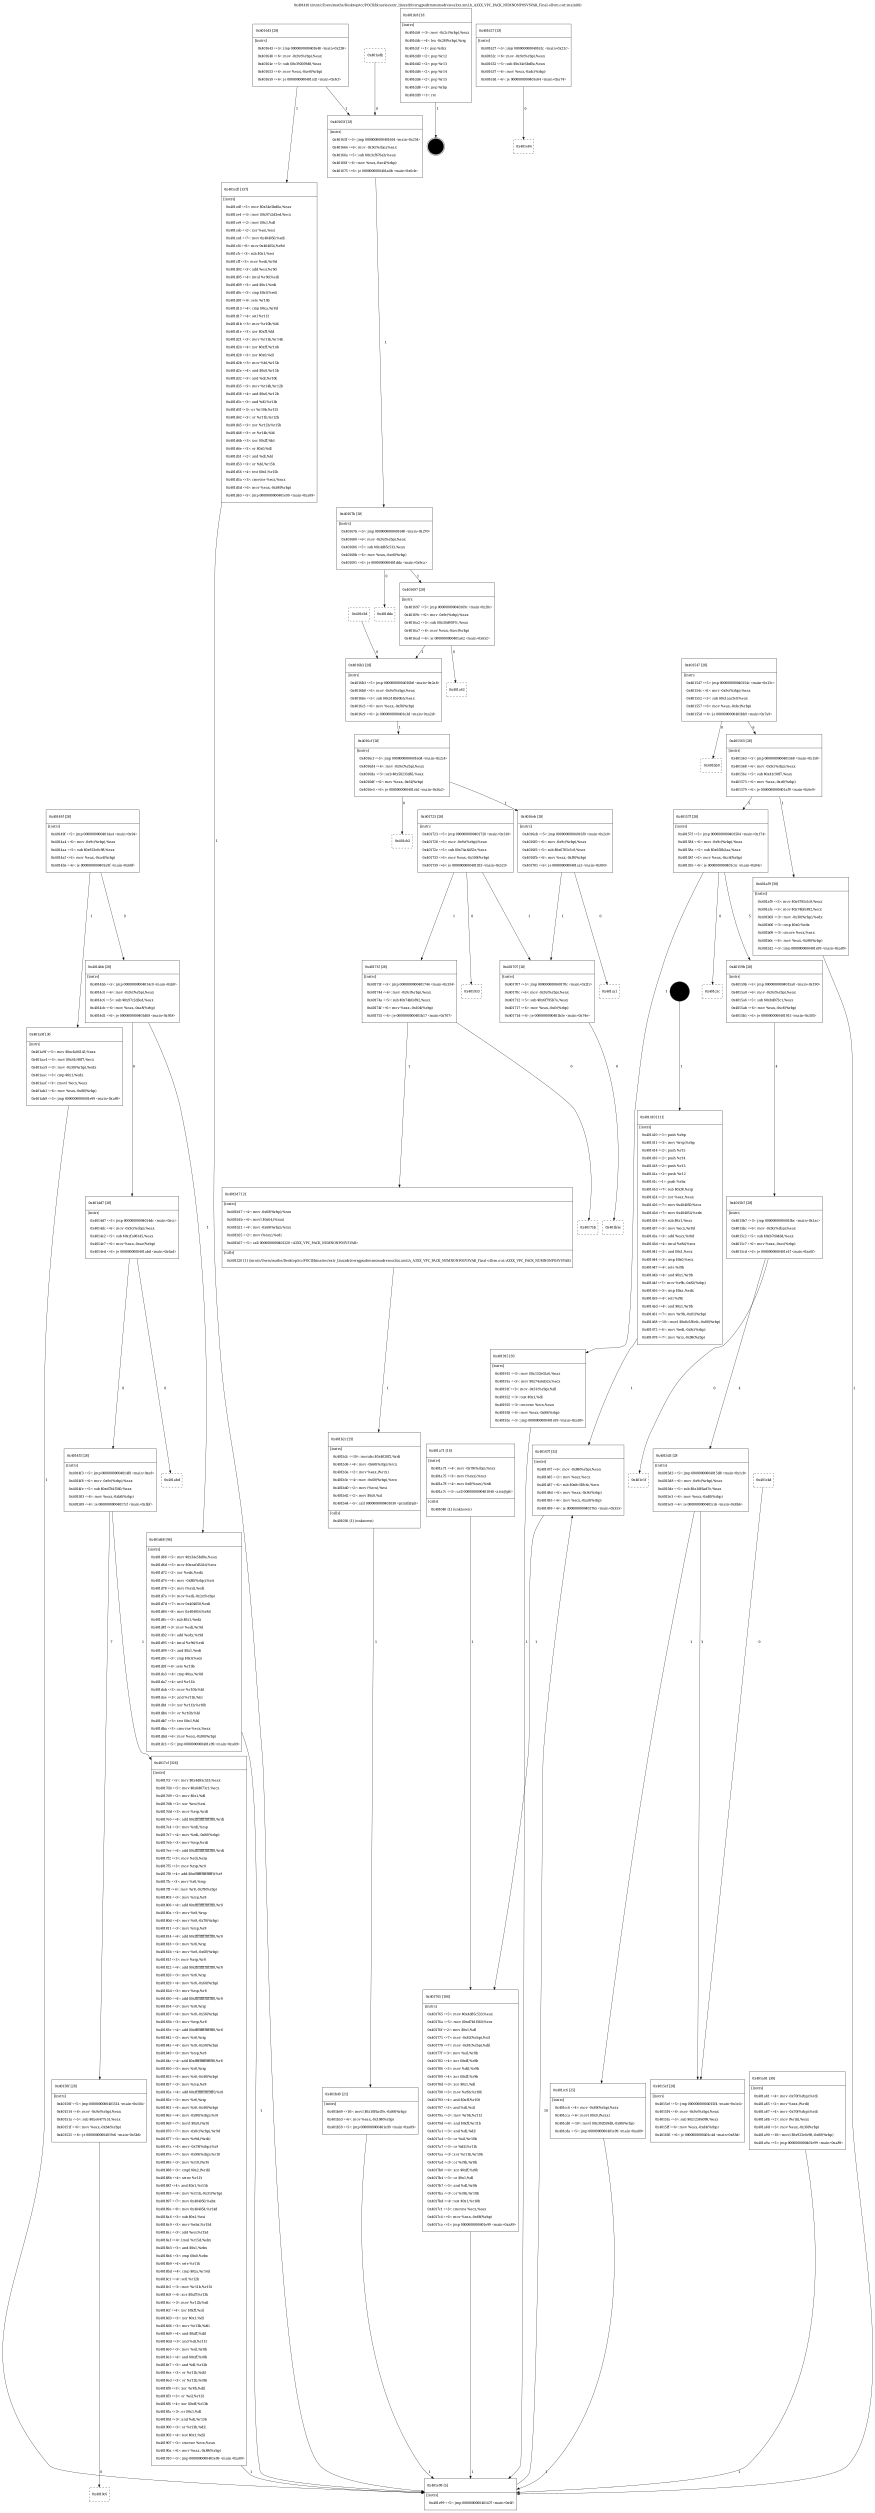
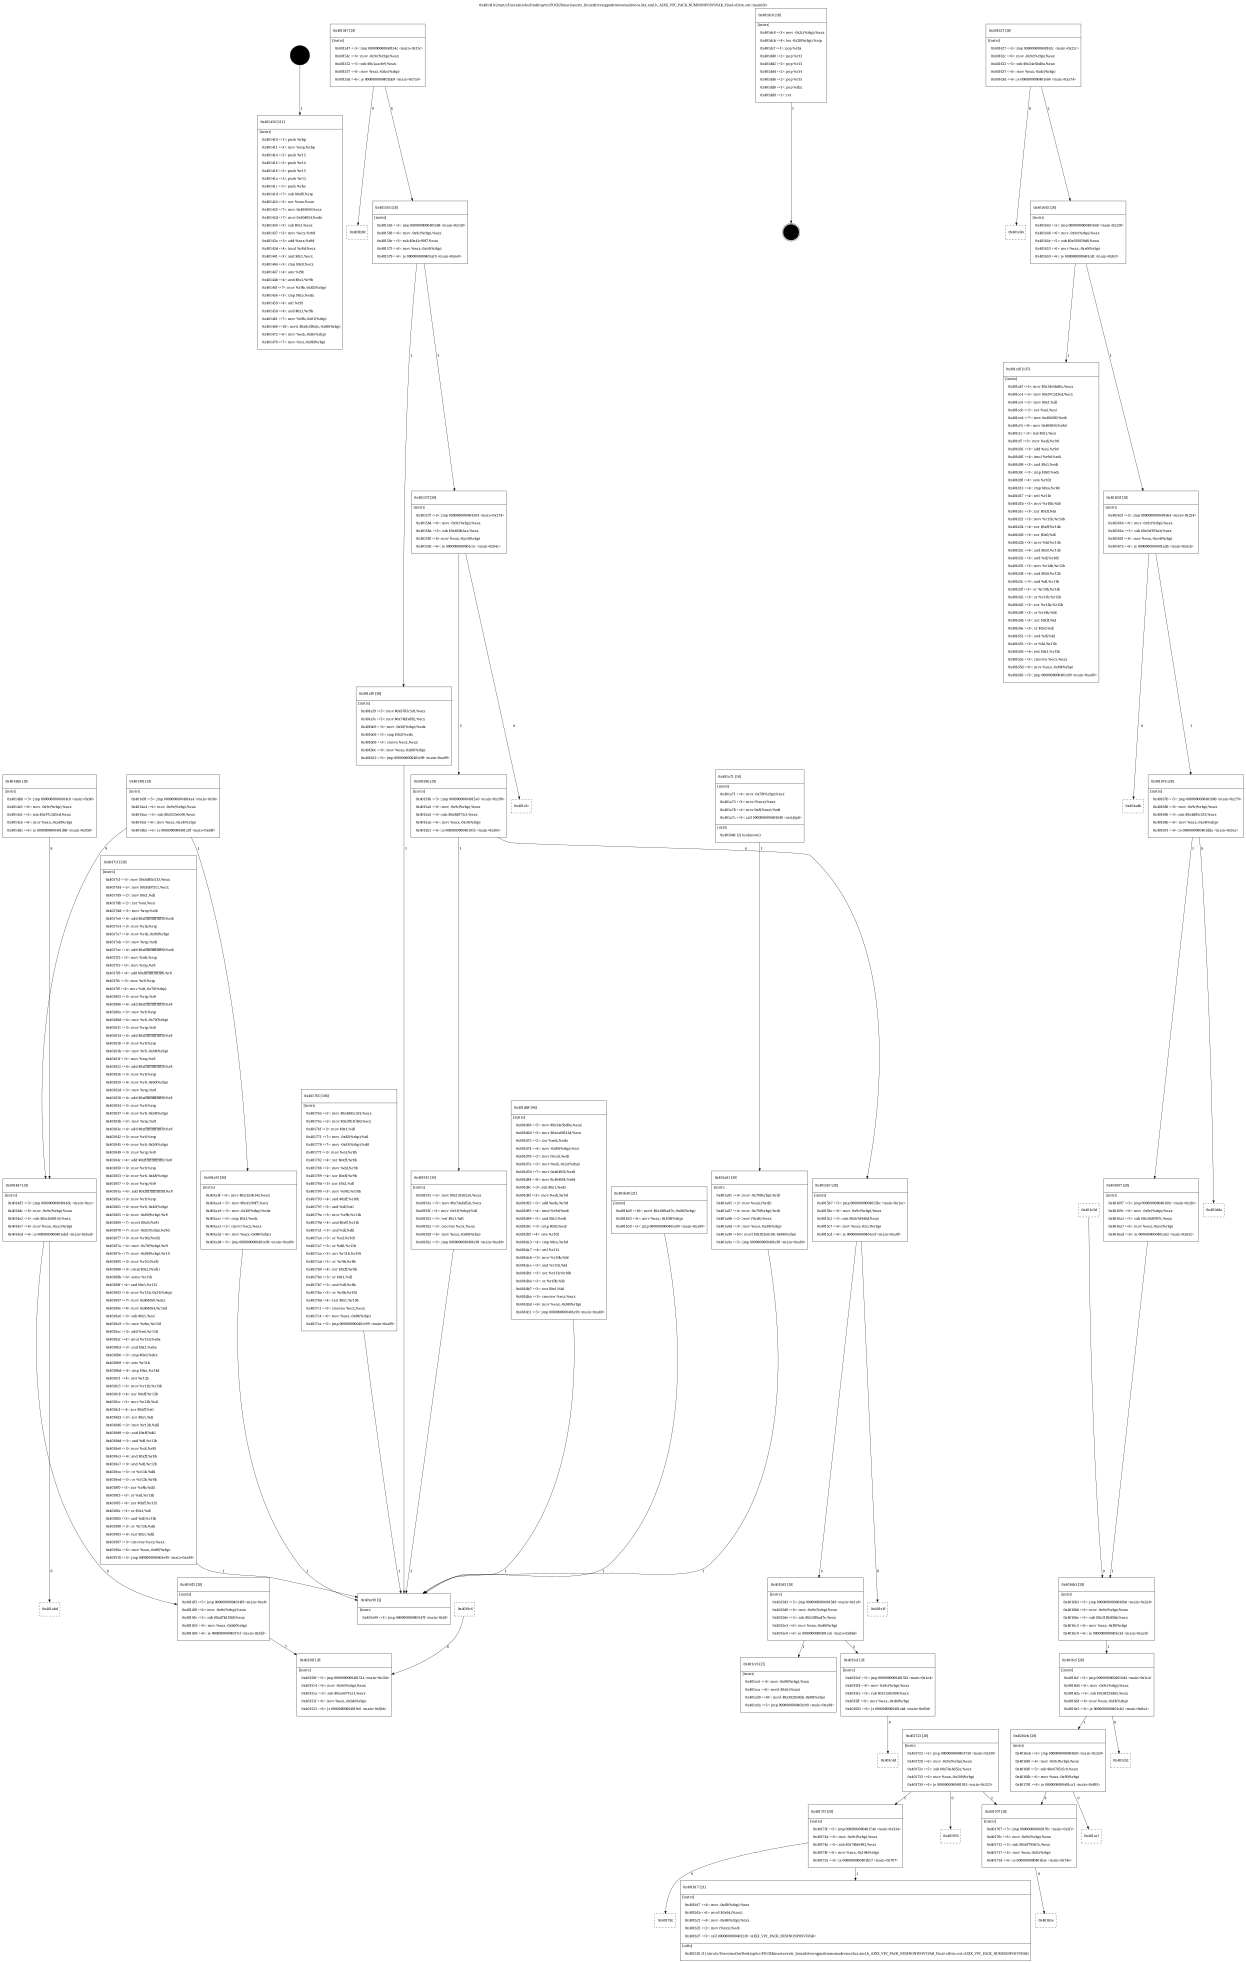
(375, 87) -> (1141, 675)
none -> (1056, 143)
(456, 690) -> none
(112, 915) -> (52, 983)
(562, 916) -> (1045, 1798)
(634, 1122) -> (459, 1003)
(202, 1273) -> none
(374, 1480) -> none
(578, 1480) -> none
(245, 1539) -> none
(122, 1638) -> none
(471, 1752) -> (760, 1005)
(732, 1782) -> (888, 1734)
(99, 2313) -> (437, 1653)
(609, 2328) -> none
